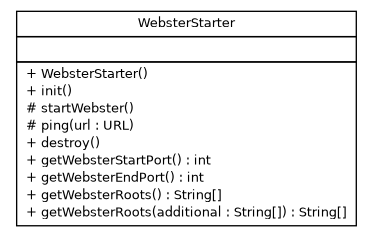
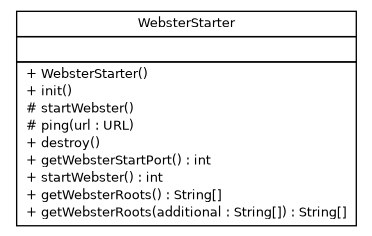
(115, 178) -> (95, 178)
